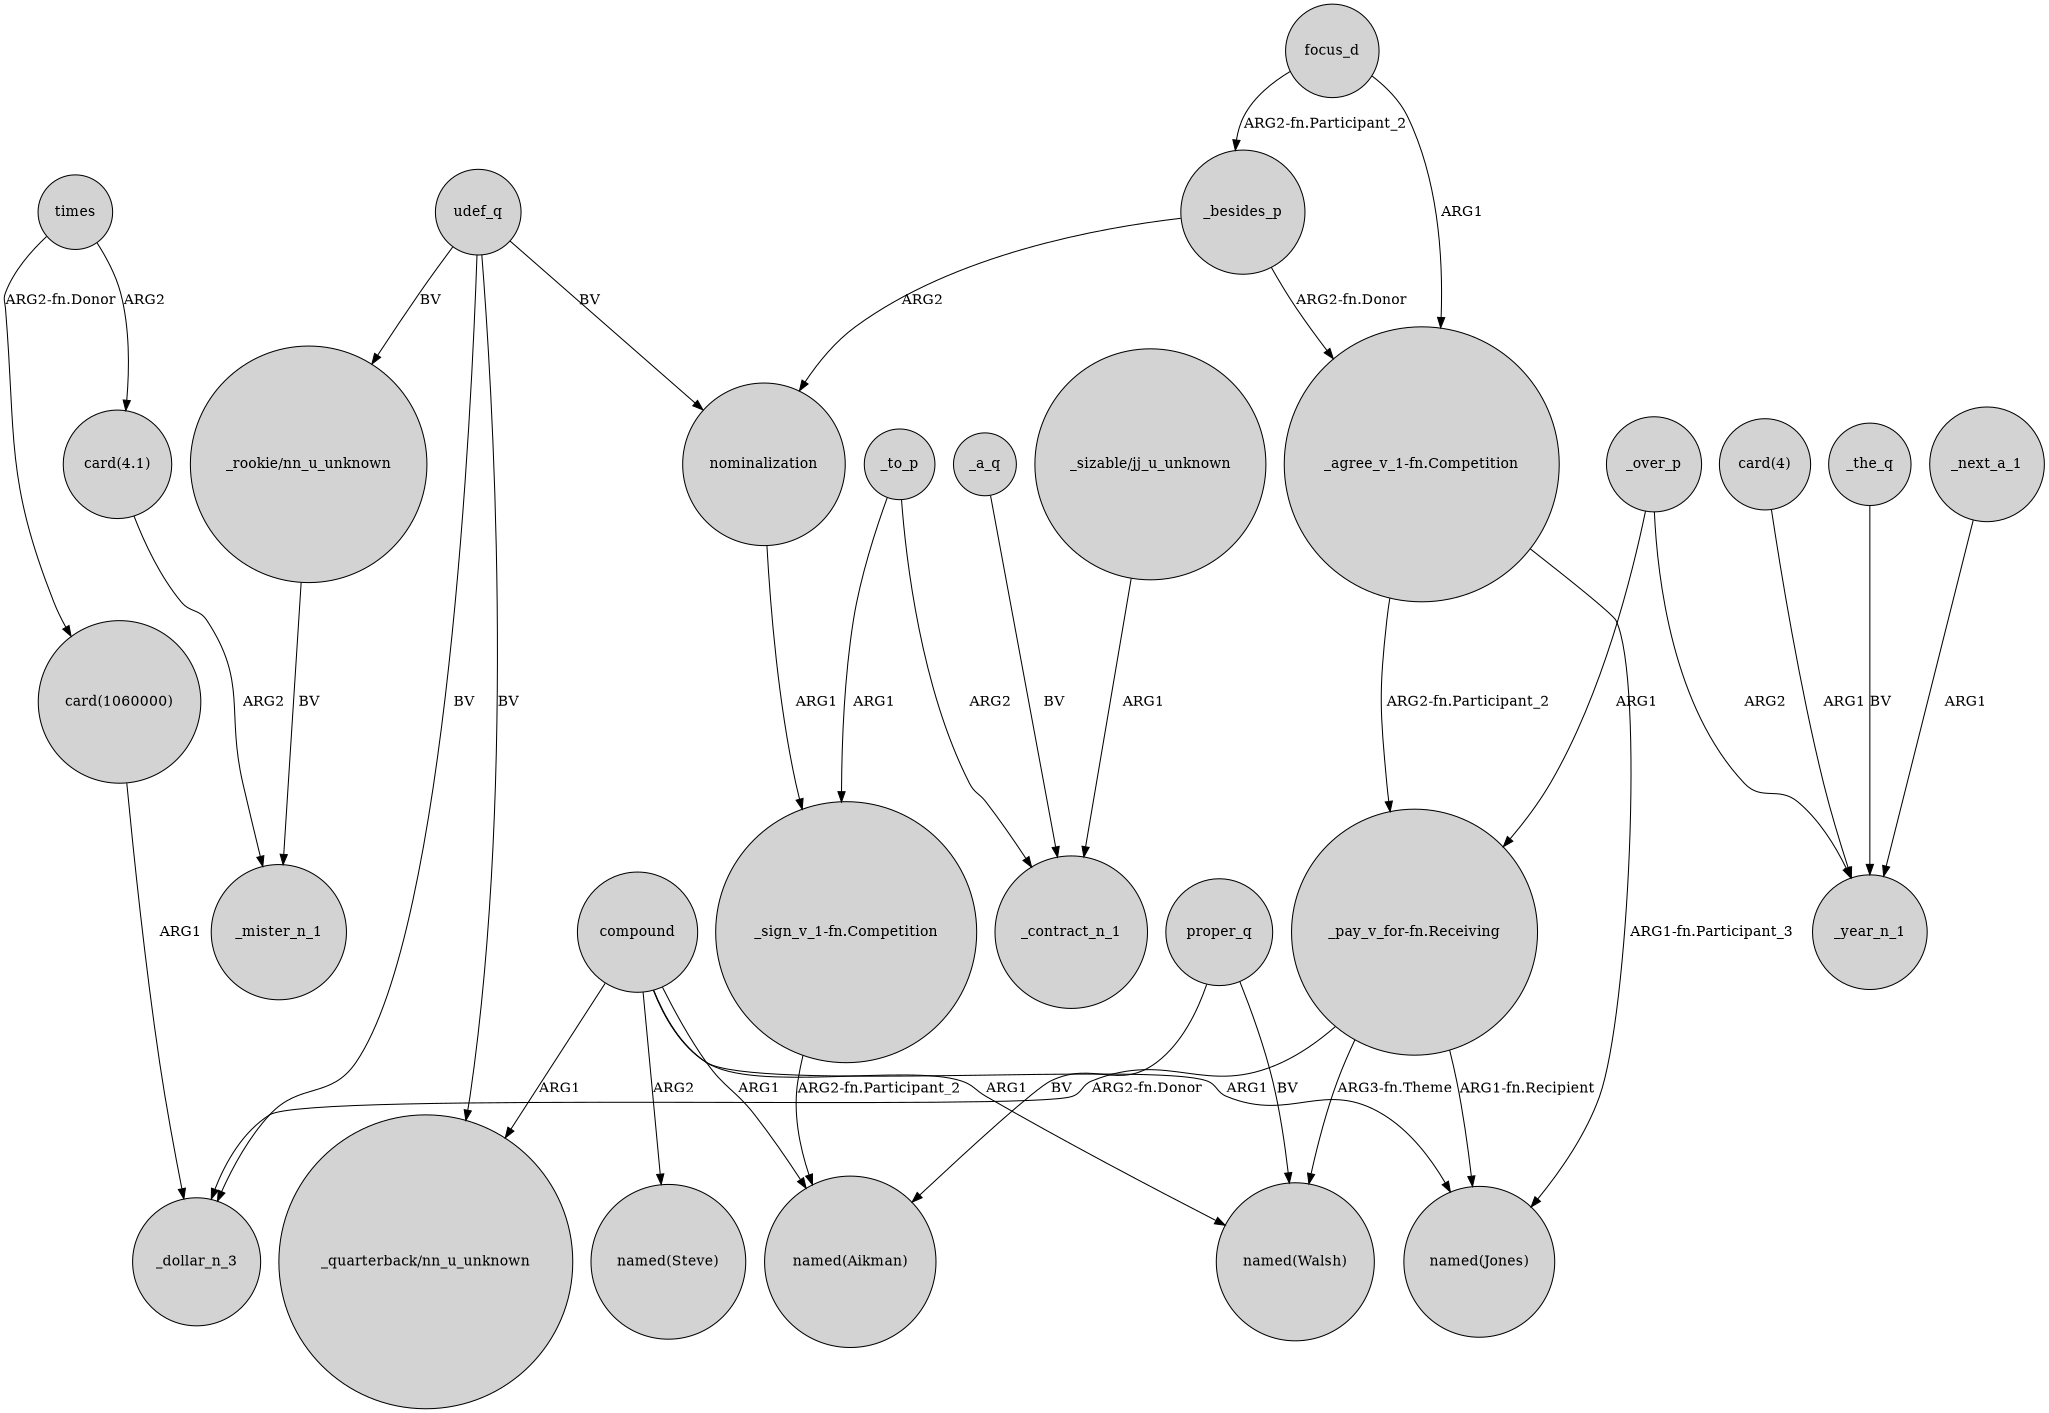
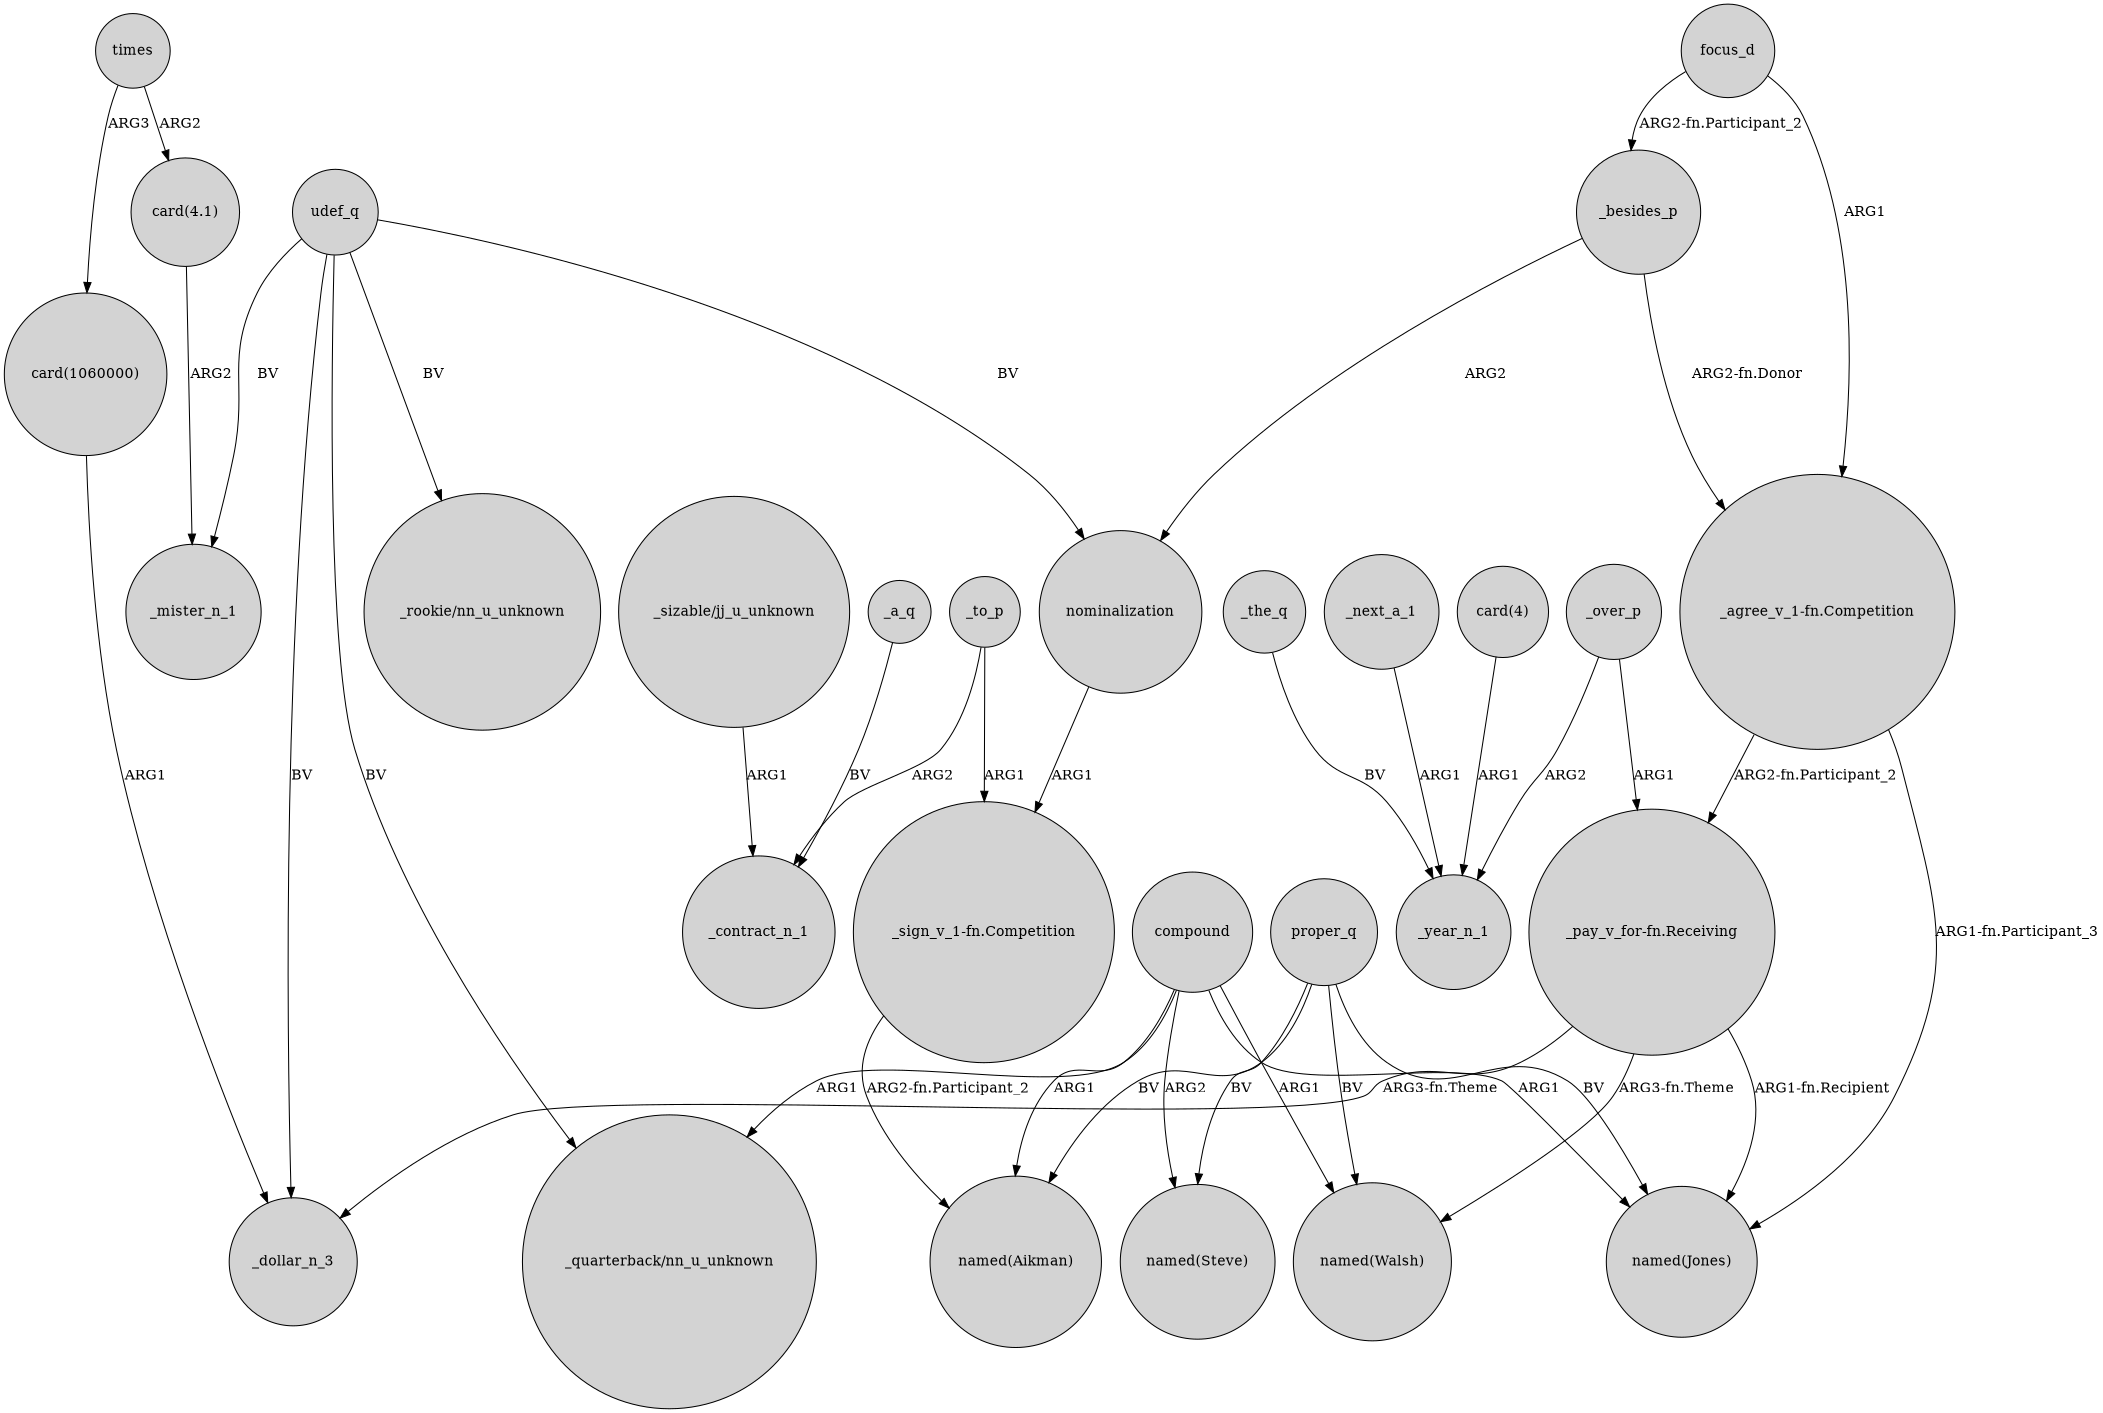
(61, 301) -> (129, 124)
(292, 718) -> (239, 379)
none -> (1535, 1069)
none -> (1229, 1083)
(1147, 1089) -> (1440, 1089)
